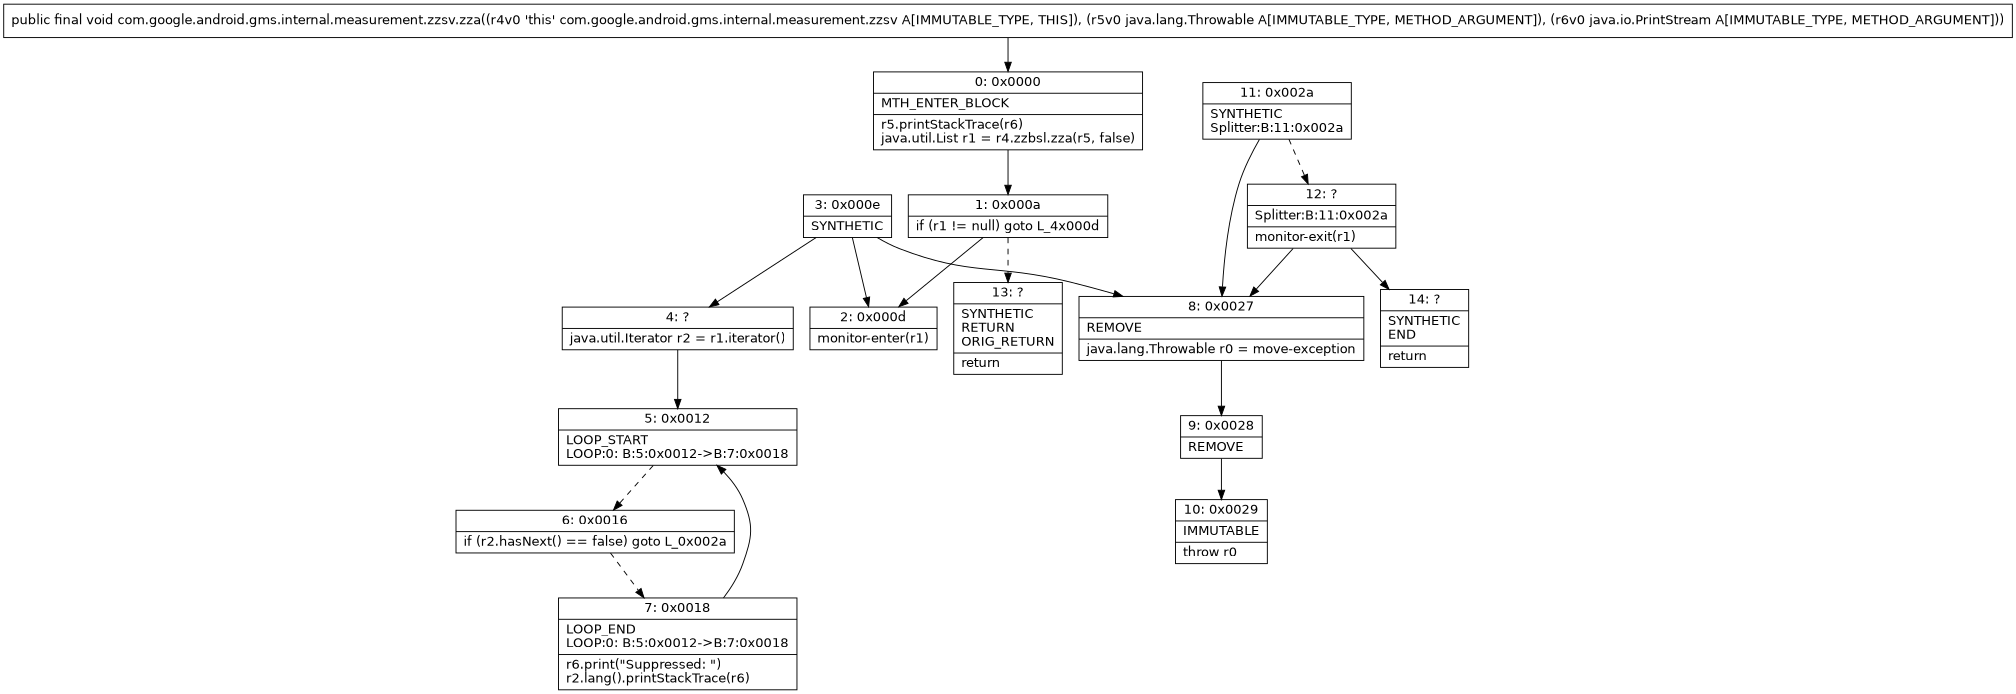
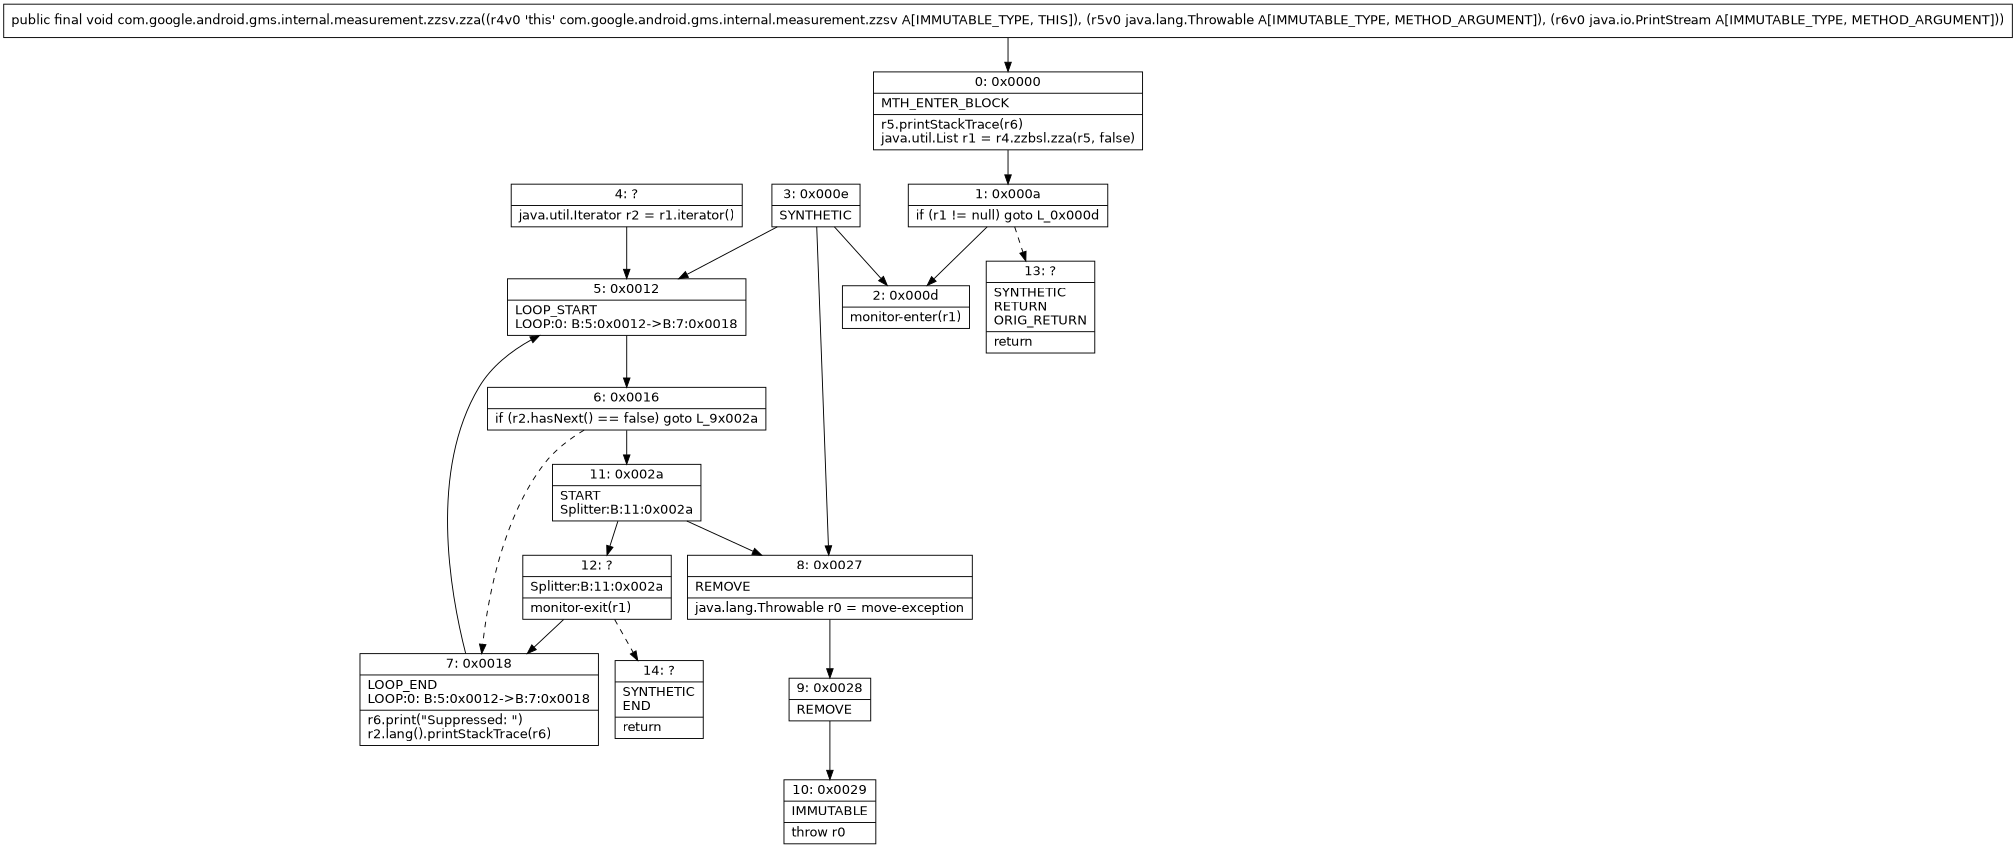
(1247, 114) -> (580, 496)
(1297, 157) -> (614, 534)
(1008, 226) -> (1008, 216)
(1367, 265) -> (624, 636)
(1275, 269) -> (549, 633)
(767, 270) -> (732, 251)
none -> (627, 443)
(636, 484) -> (627, 357)
(595, 542) -> (627, 419)
